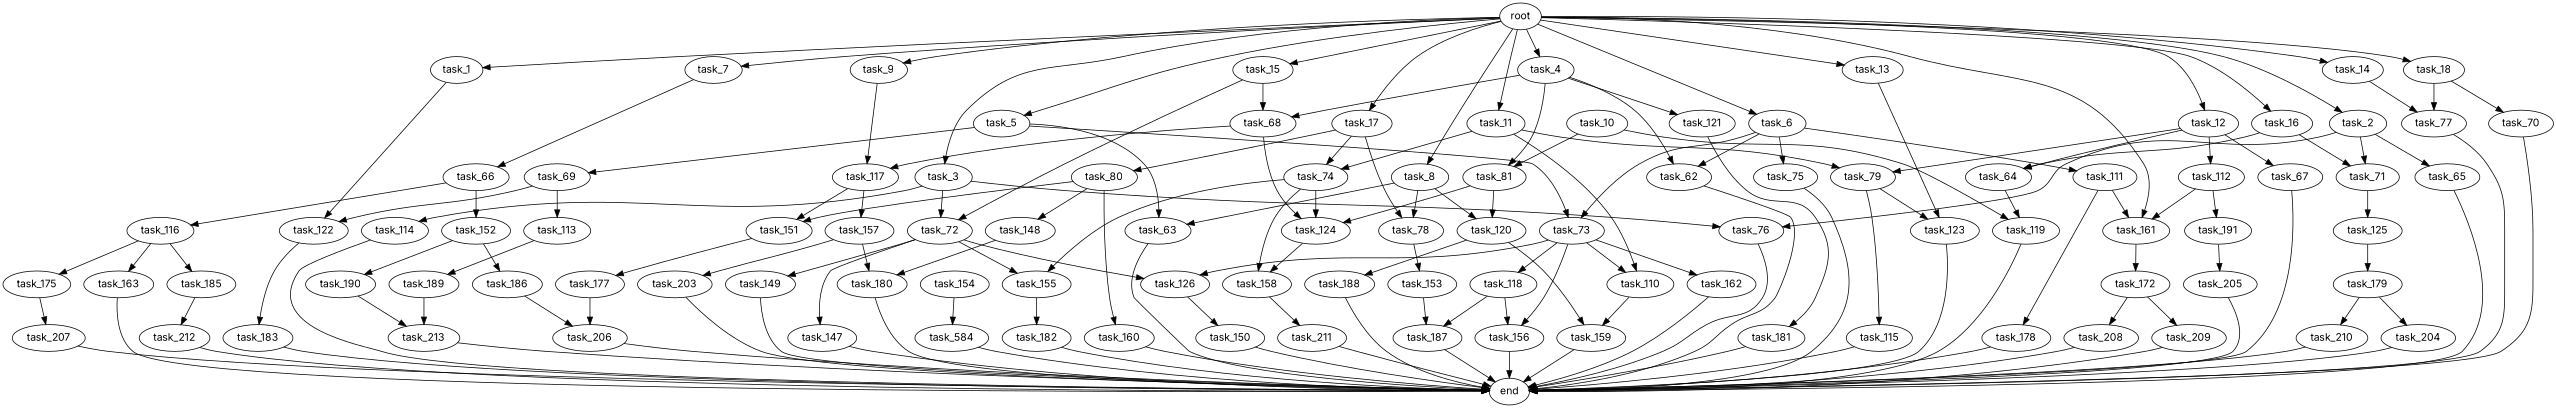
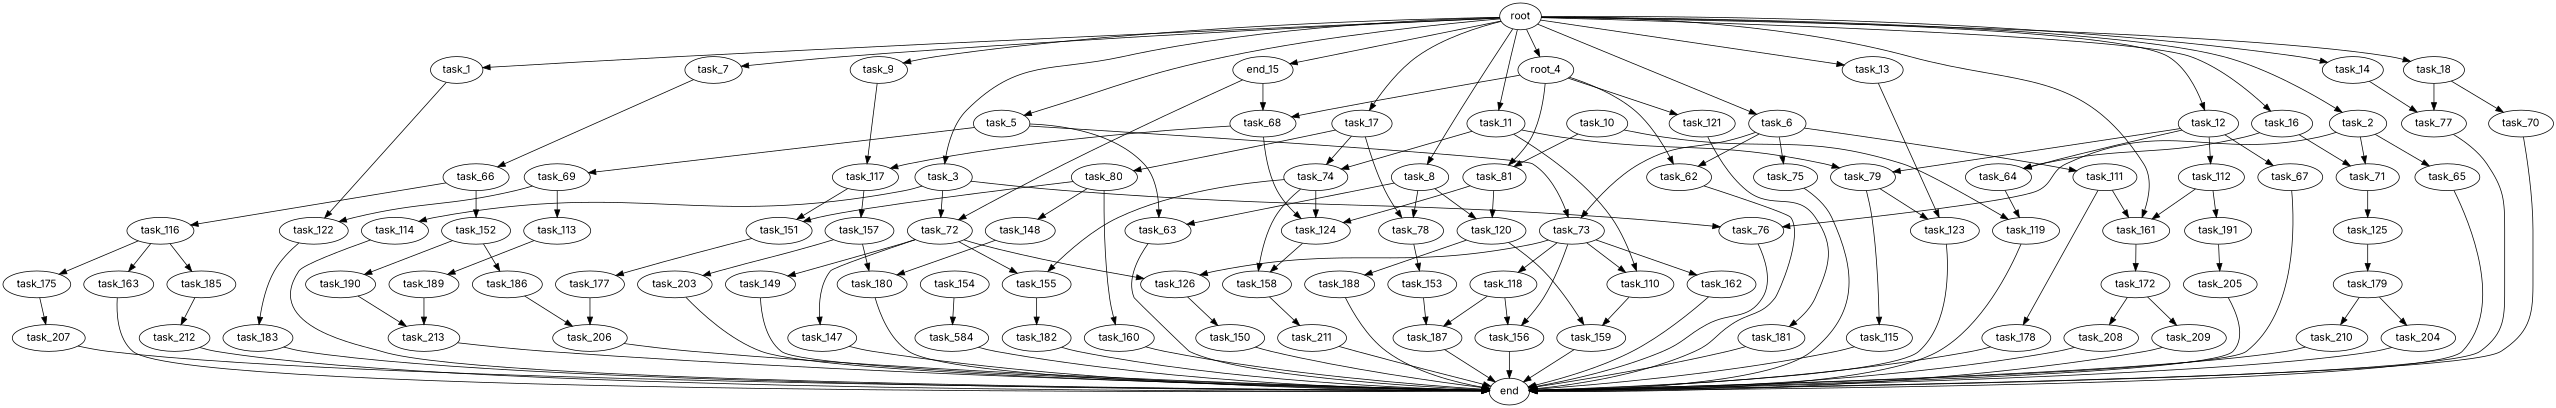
(1263, 70) -> (1263, 70)
(1546, 70) -> (1546, 70)
